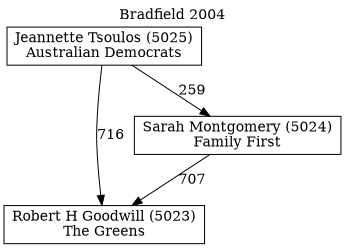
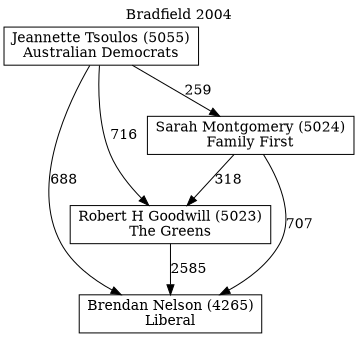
(104, 46) -> (101, 46)
(193, 180) -> (229, 180)
none -> (170, 314)
